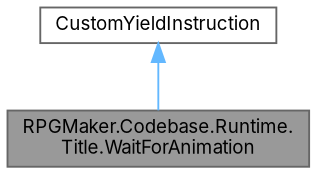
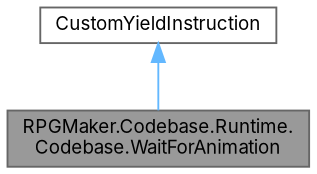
(158, 139) -> (158, 139)
